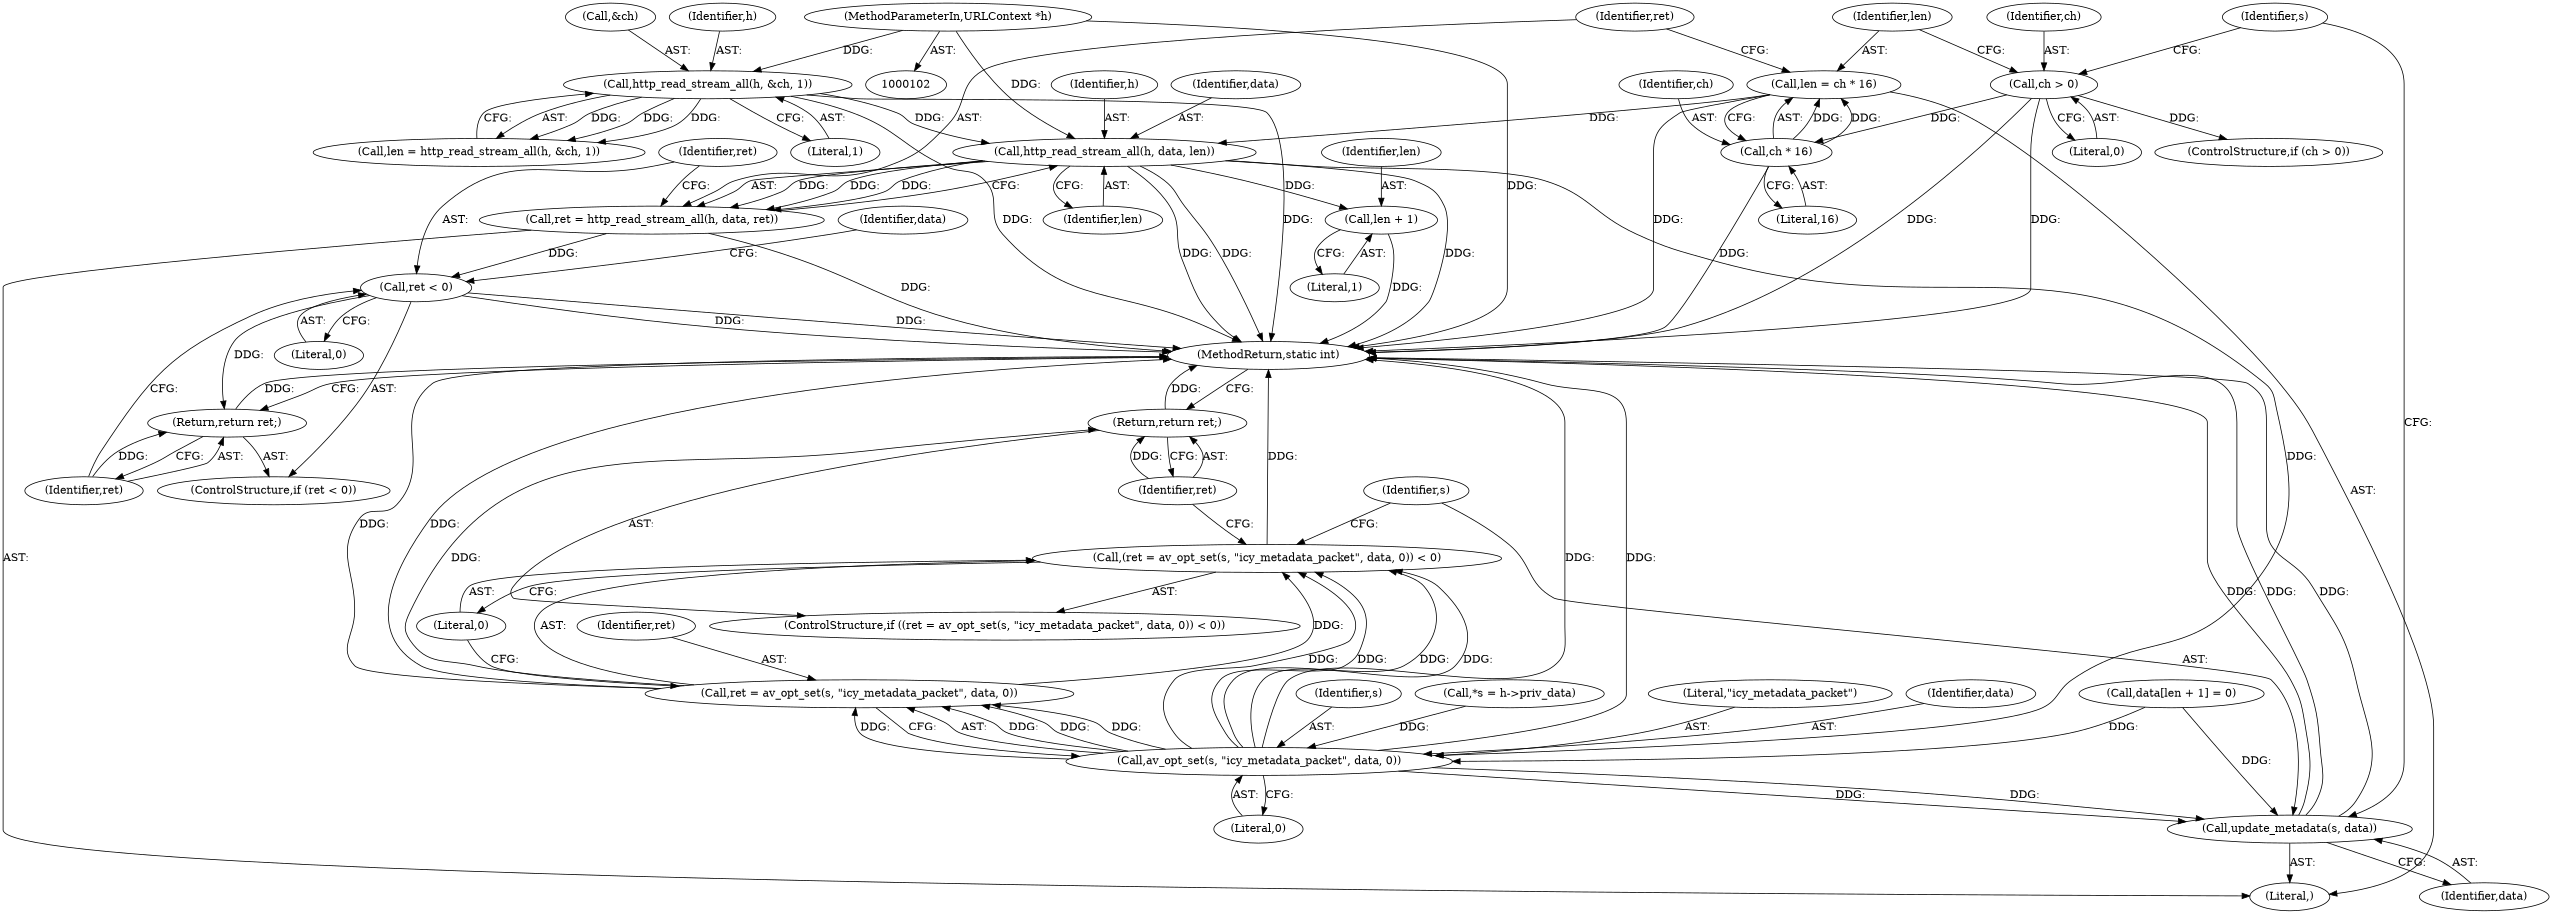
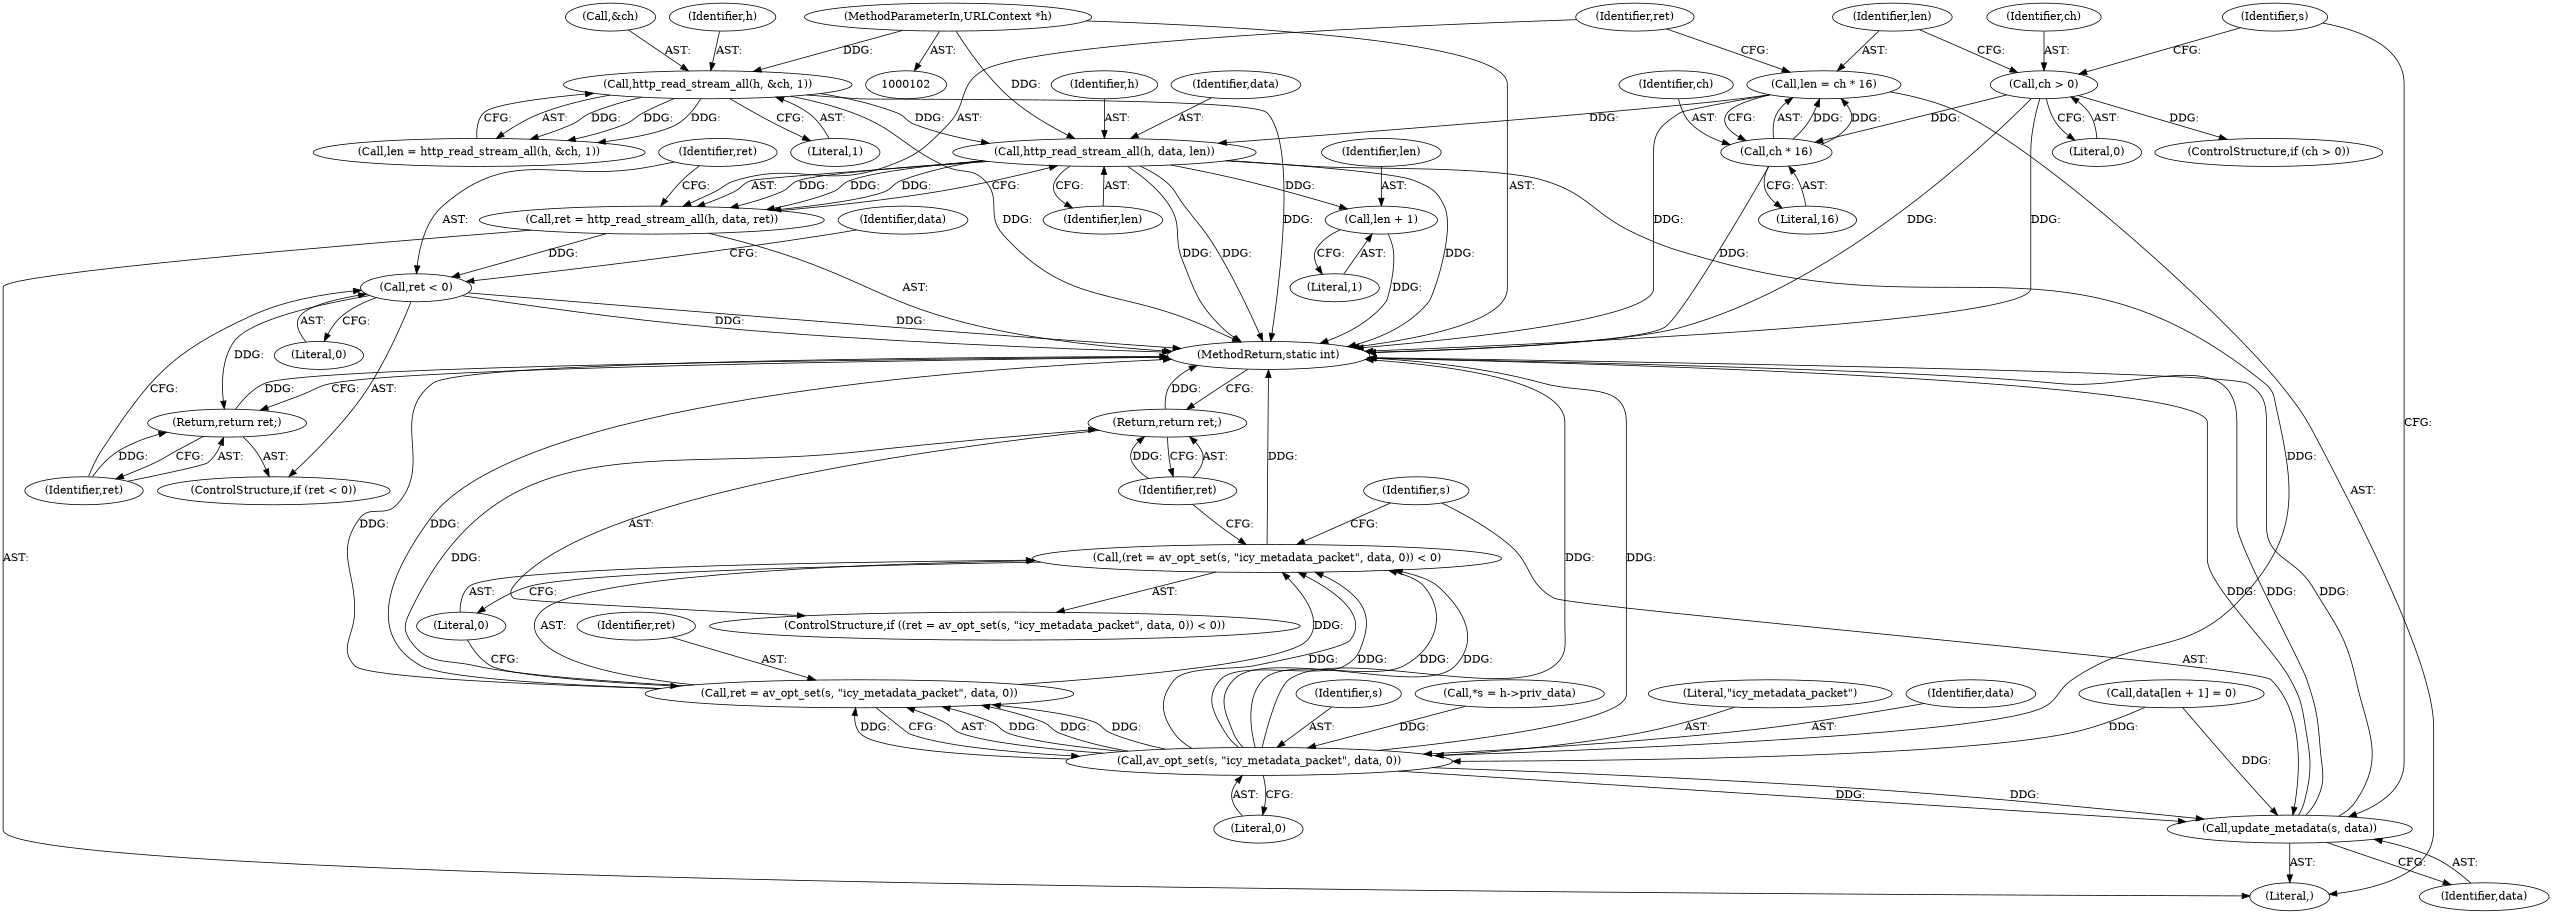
(1524, 186) -> (1524, 186)
(917, 288) -> (917, 288)
